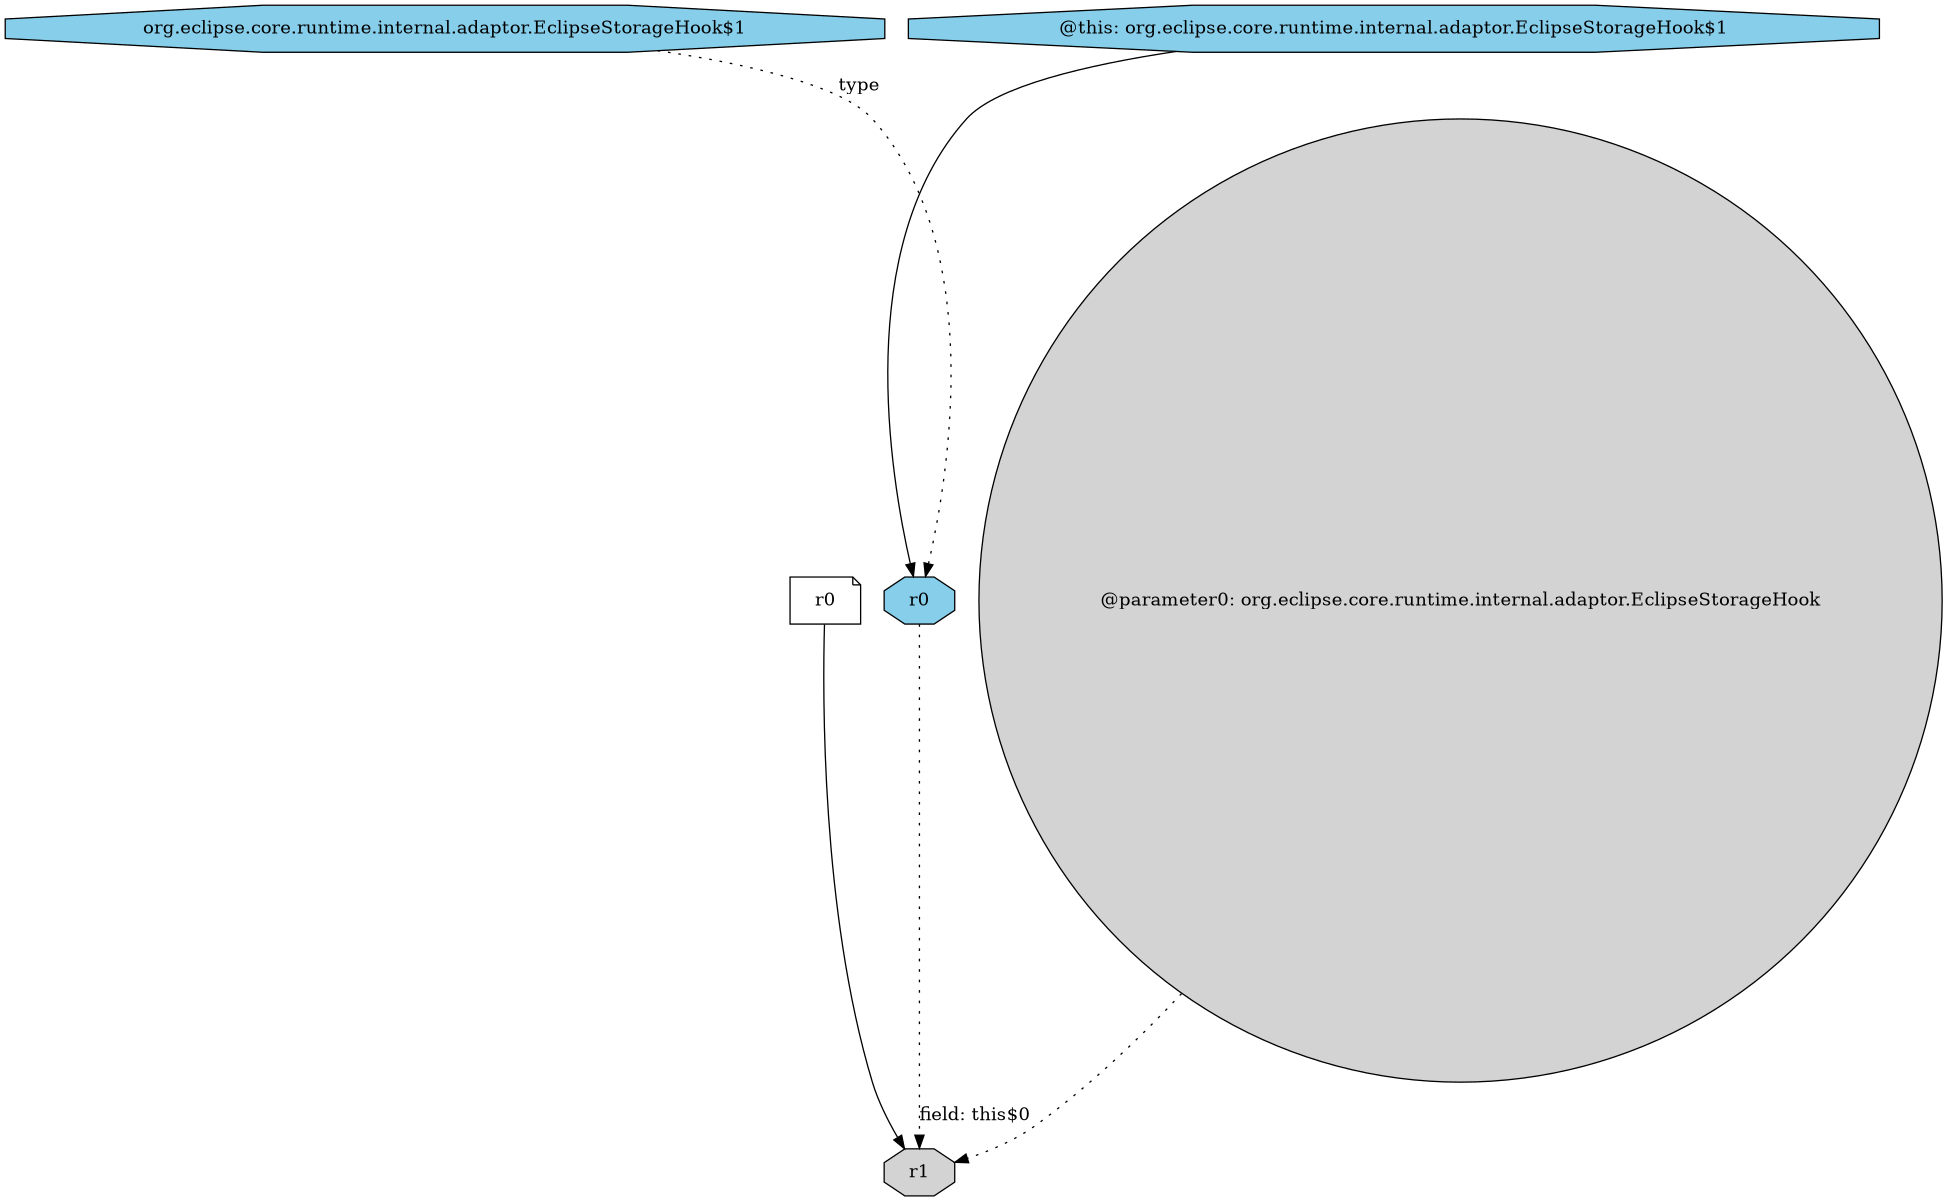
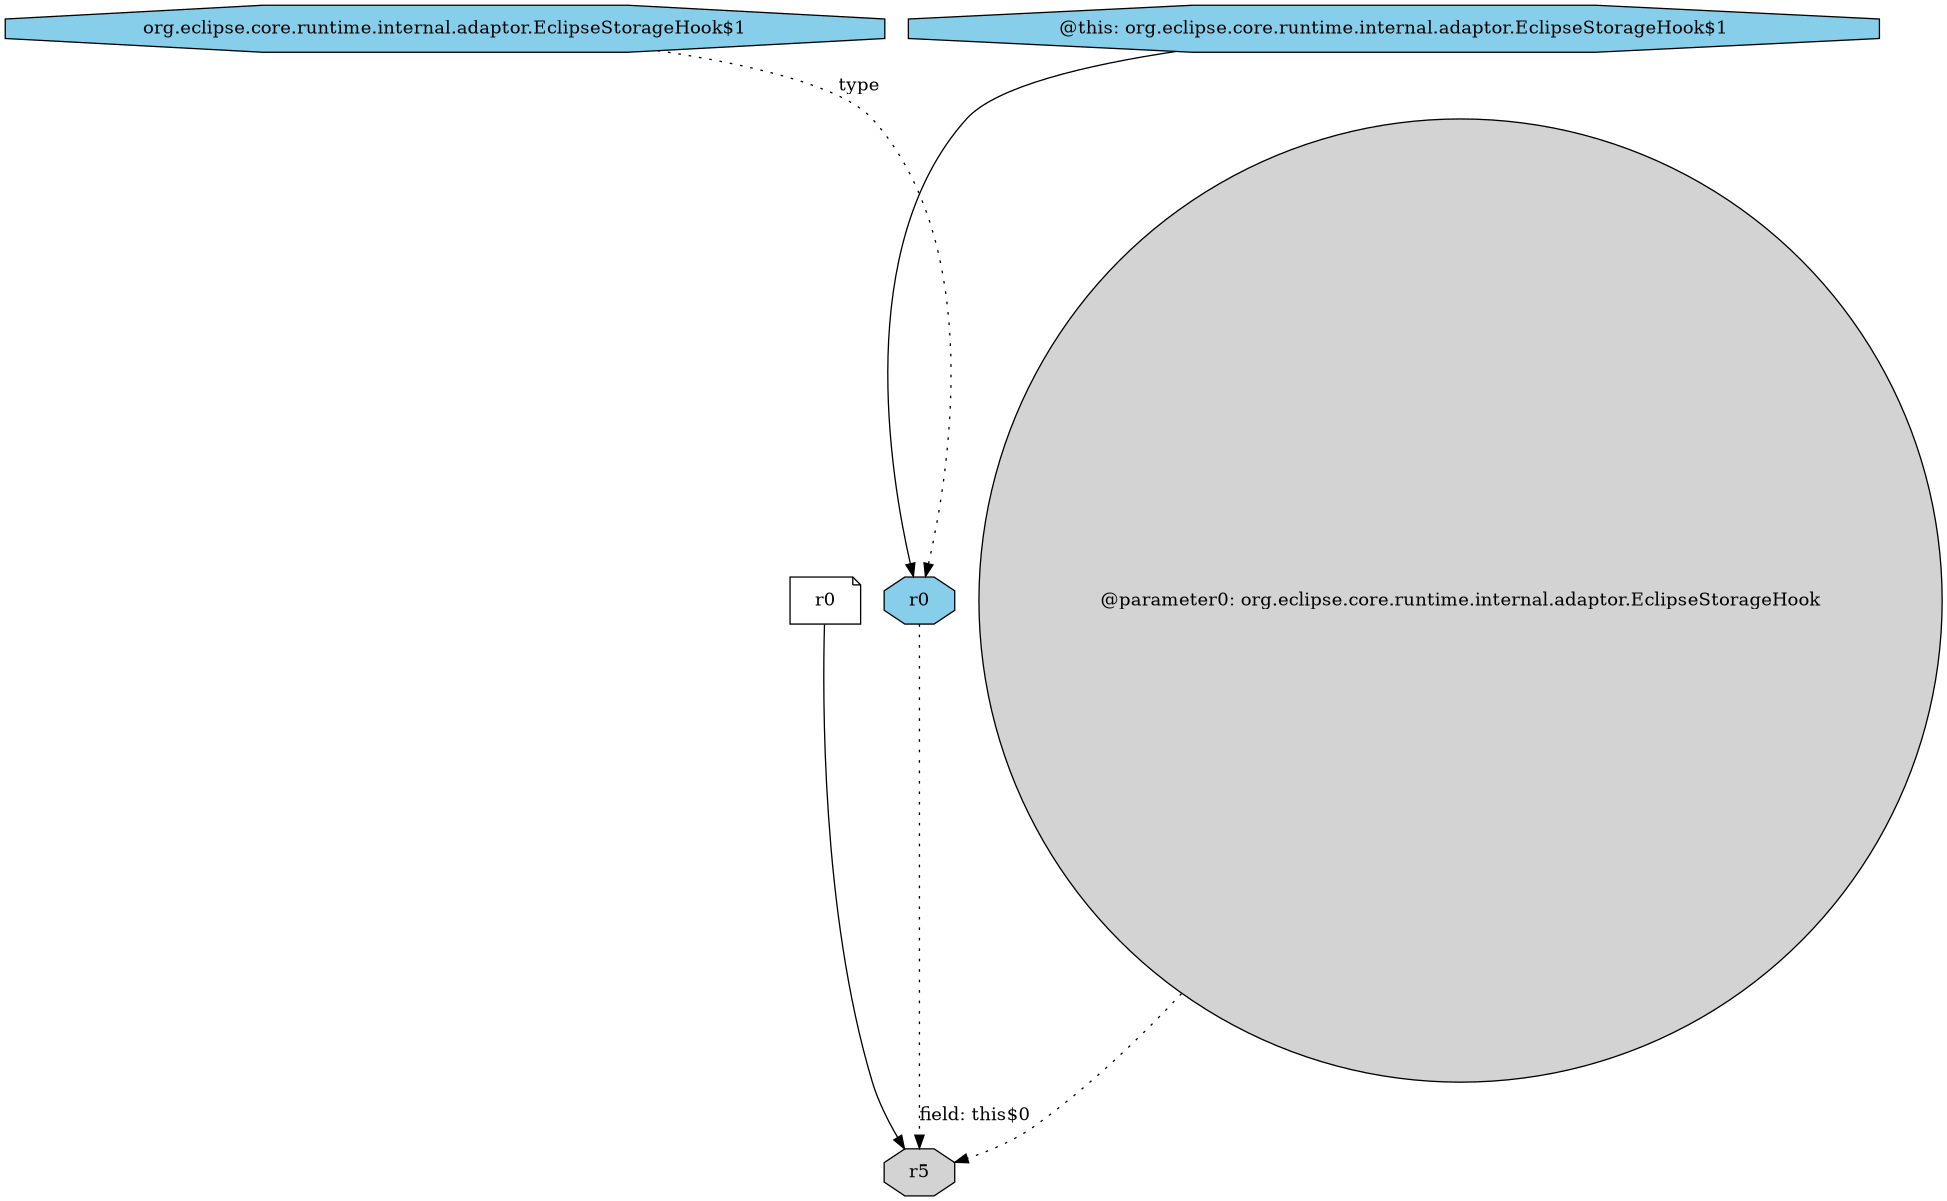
(919, 1172) -> (919, 1172)
